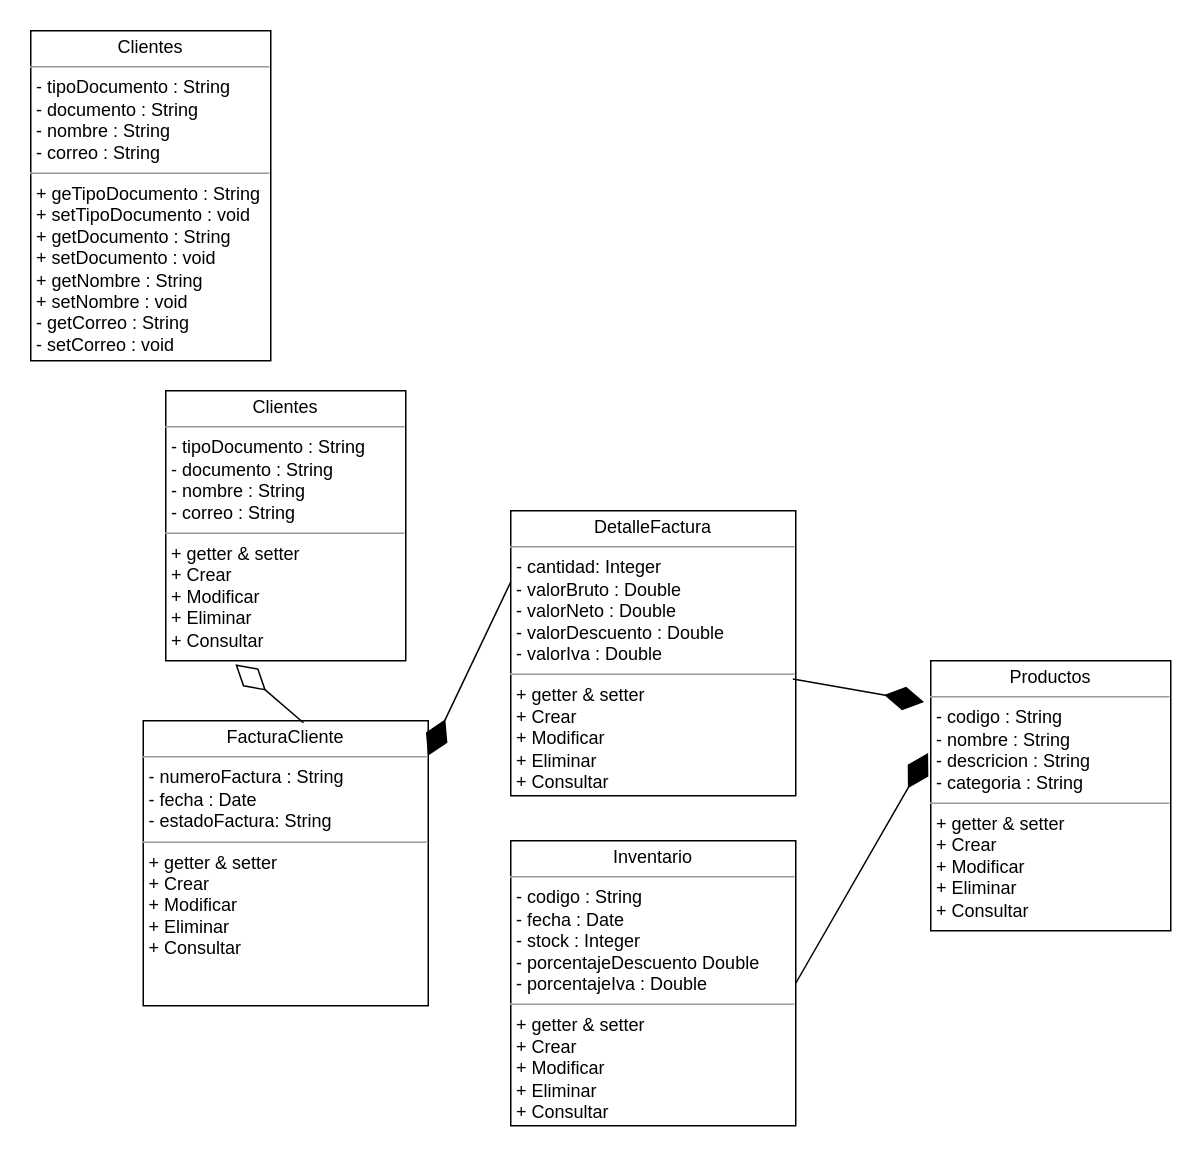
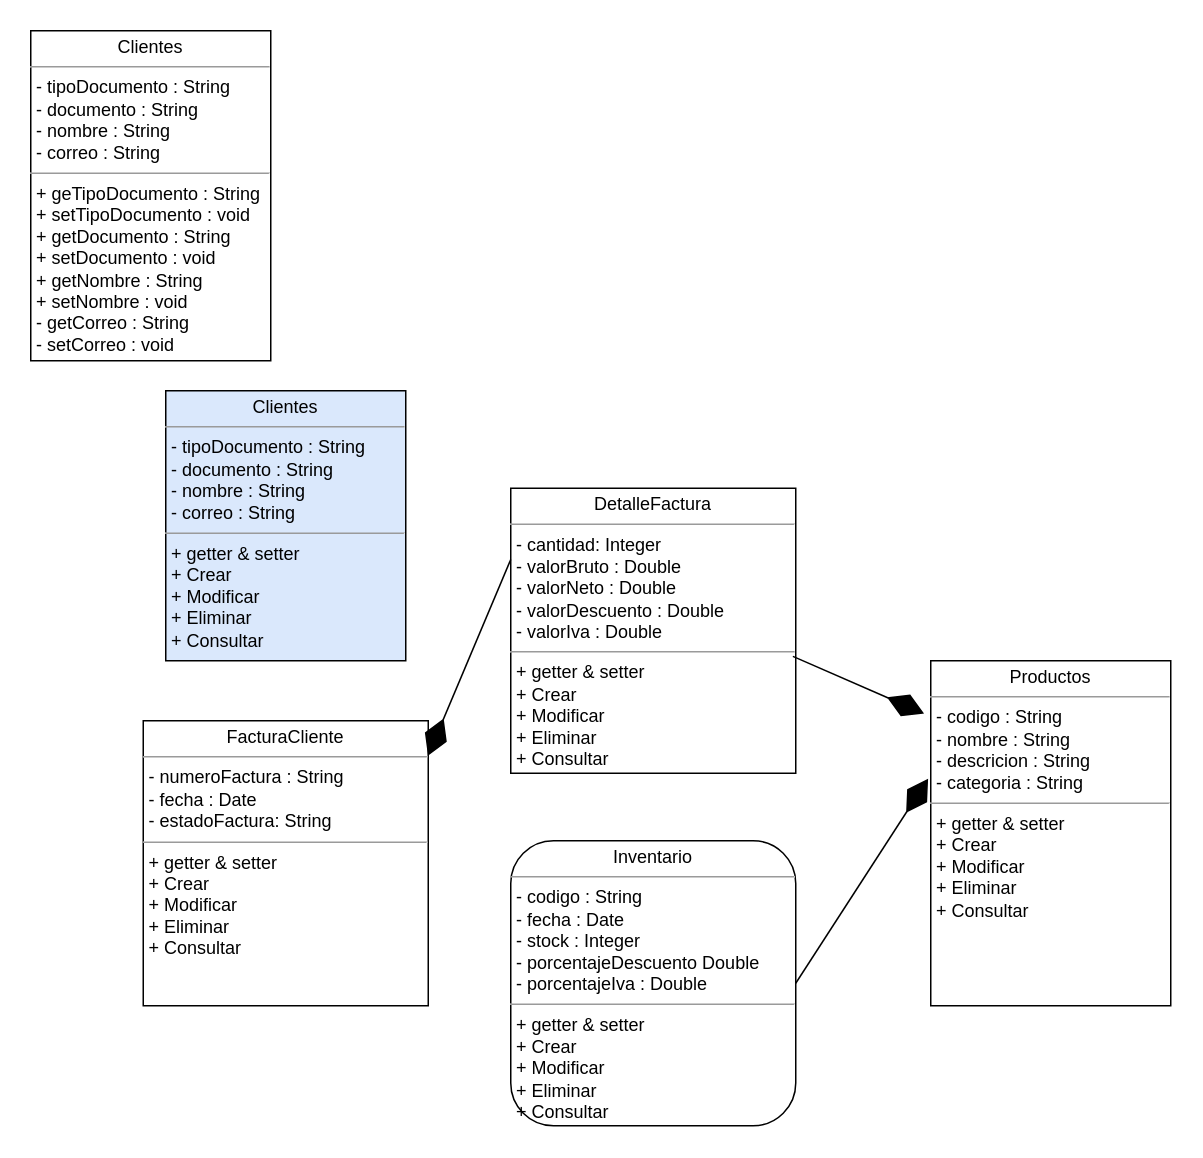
(286, 526) -> (286, 526)
(653, 653) -> (653, 631)
(284, 706) -> none
(1051, 796) -> (1051, 833)
(653, 983) -> (653, 983)
